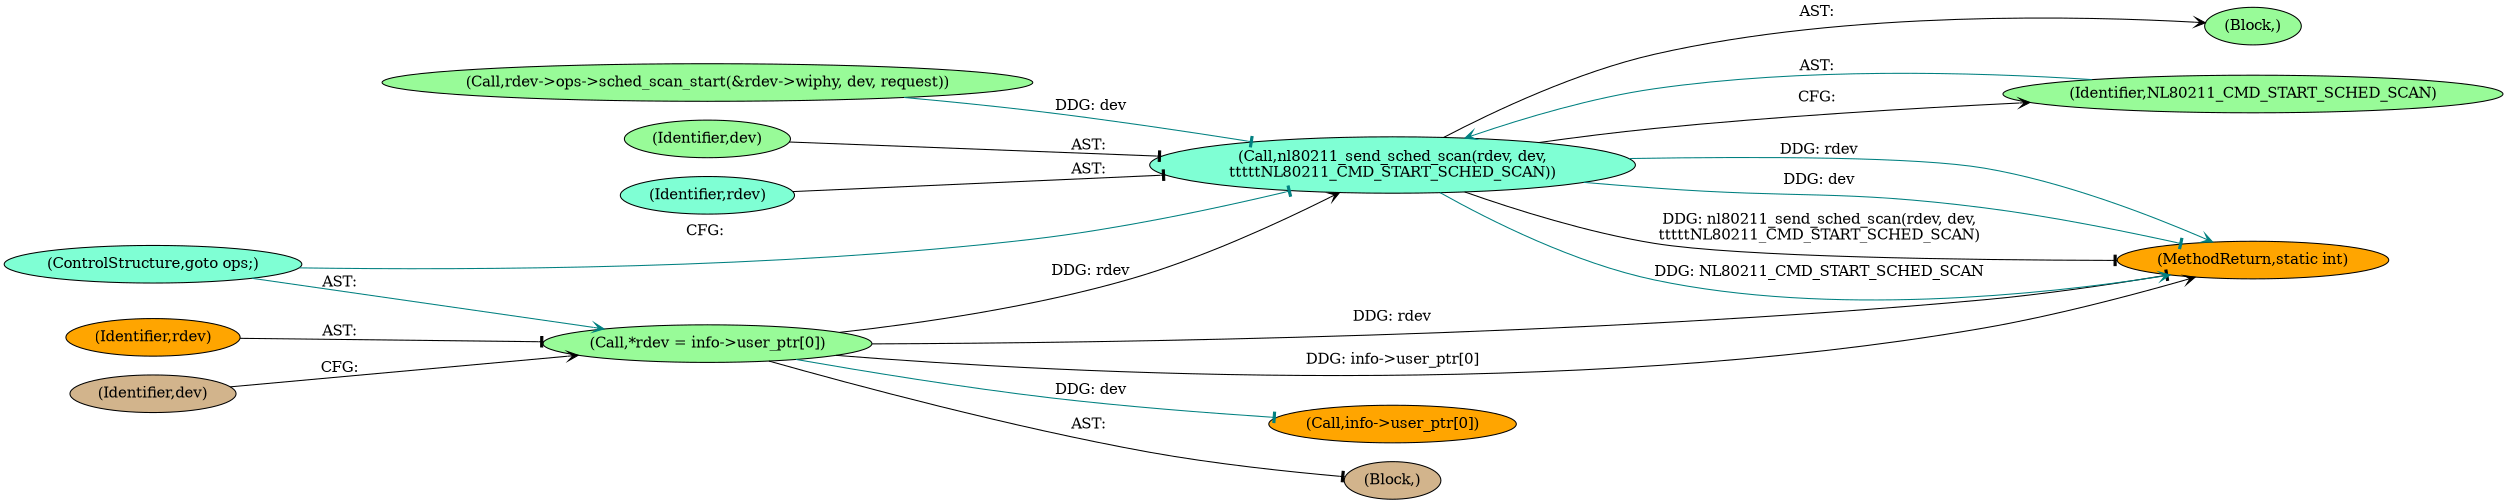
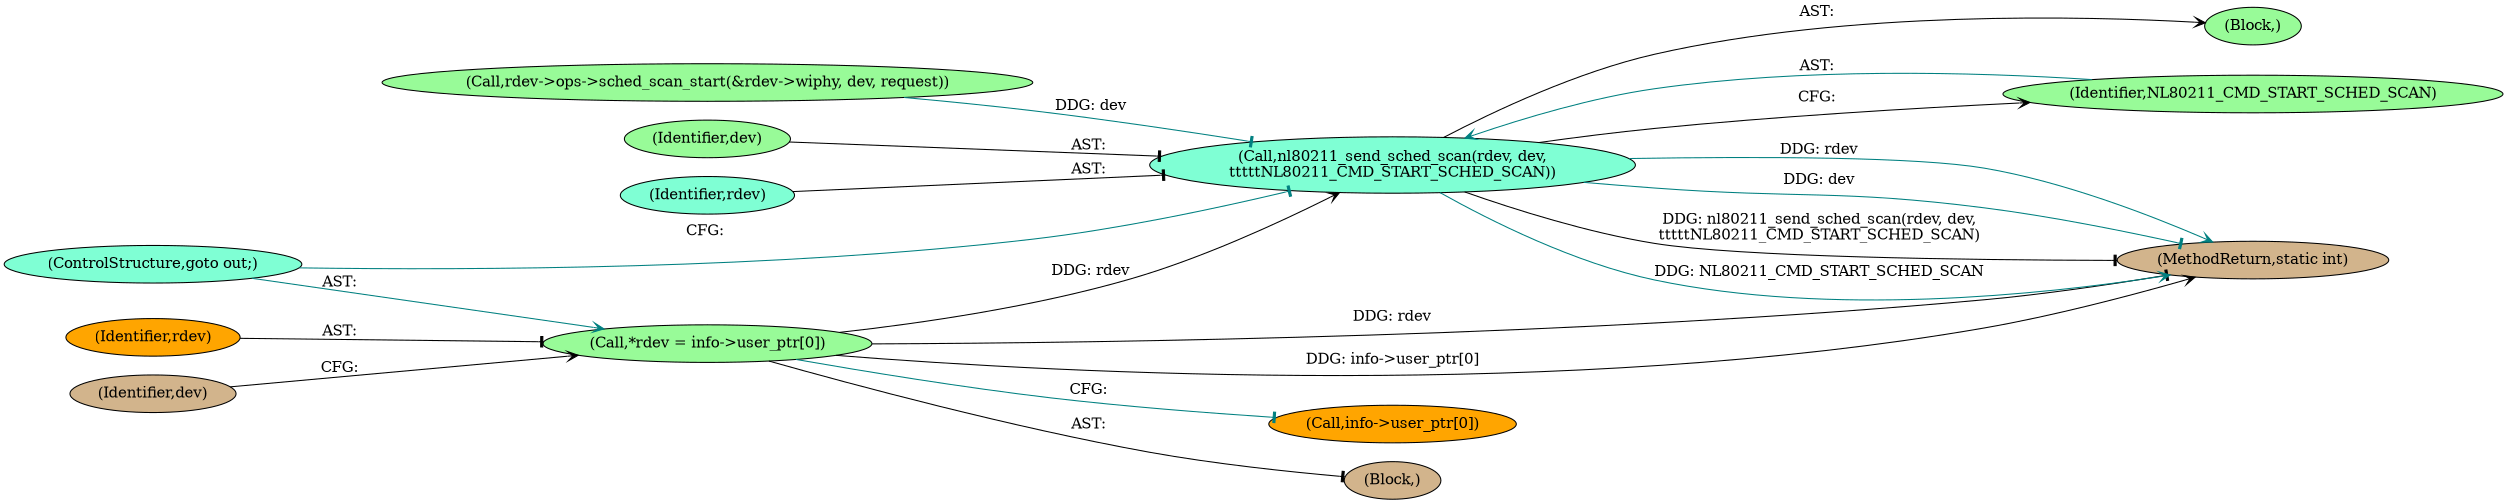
(2253, 260) -> (2253, 260)
(153, 264) -> (153, 264)
(1091, 390) -> (1091, 390)
